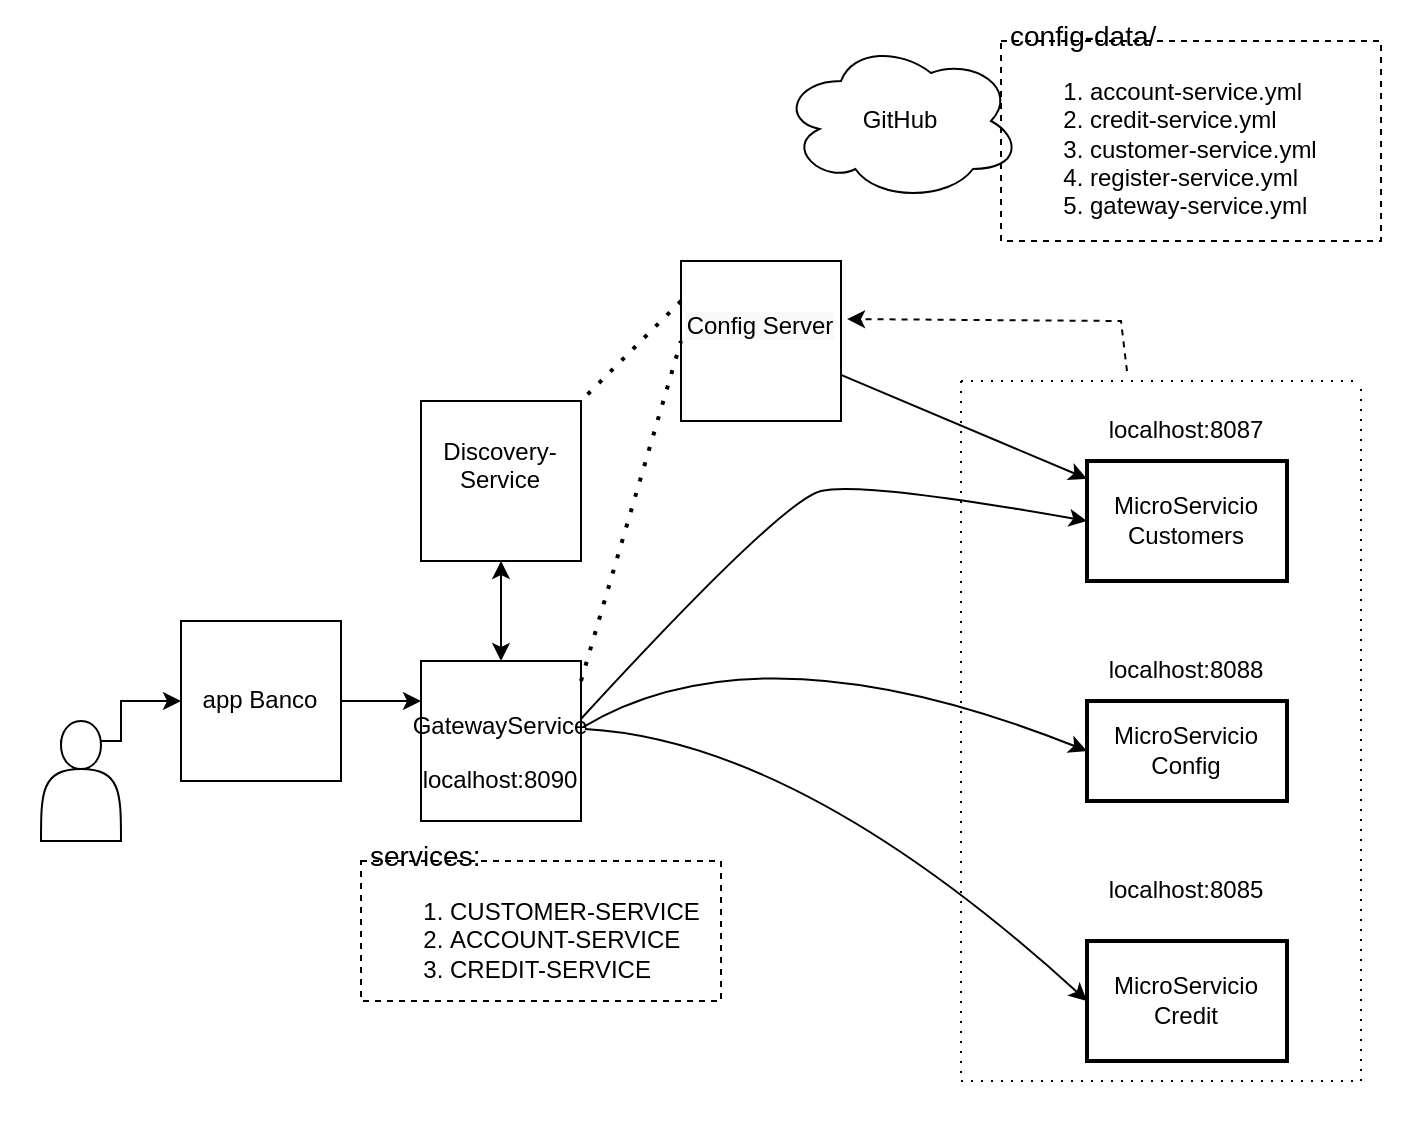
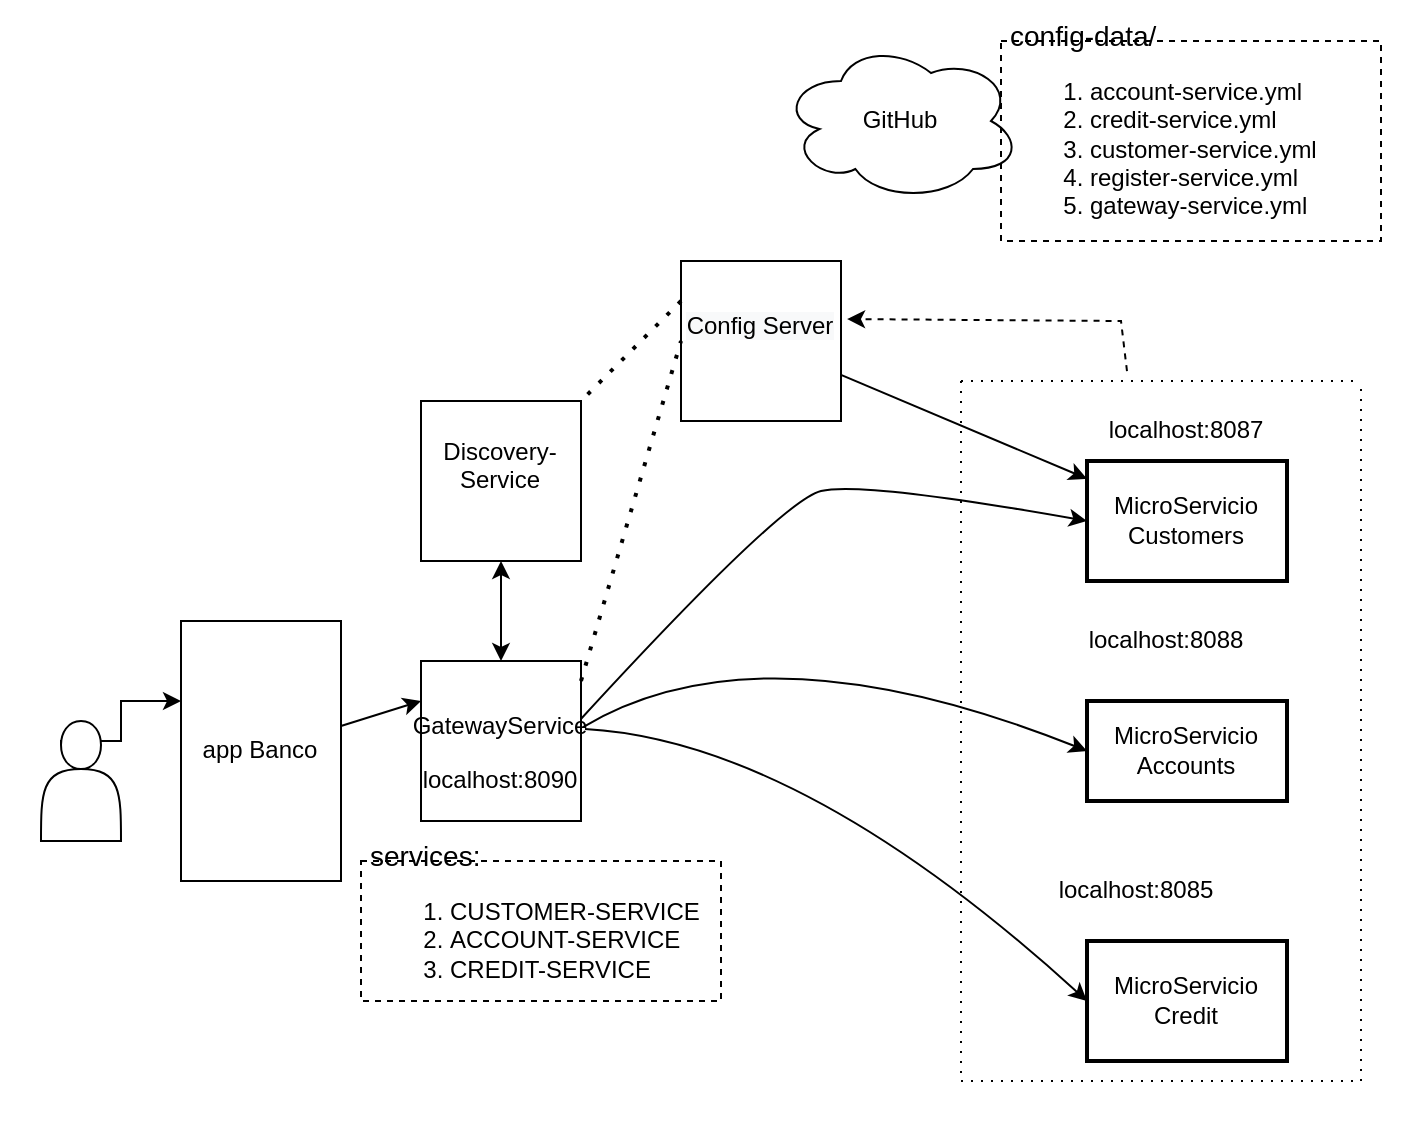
(1187, 671) -> (1167, 641)
(261, 701) -> (261, 751)
(1187, 751) -> (1187, 751)
(1187, 891) -> (1137, 891)
